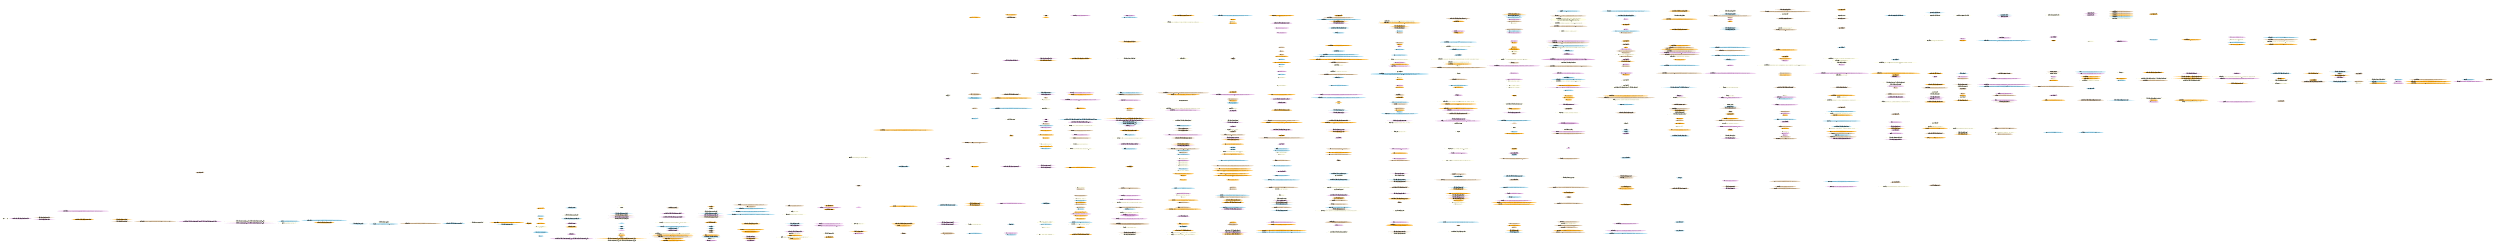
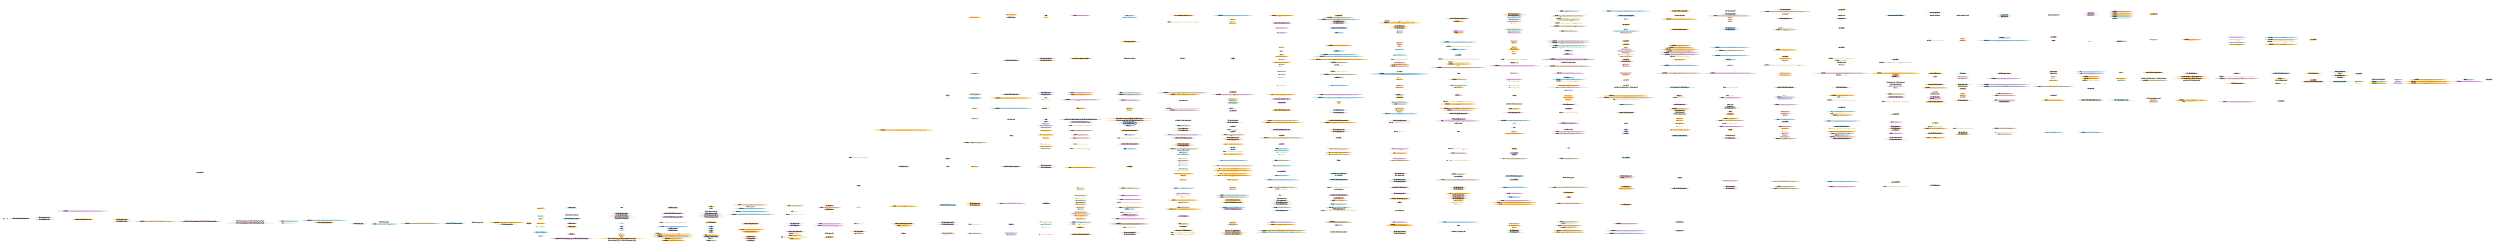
(1569, 31) -> (1569, 31)
(1130, 108) -> (1130, 108)
